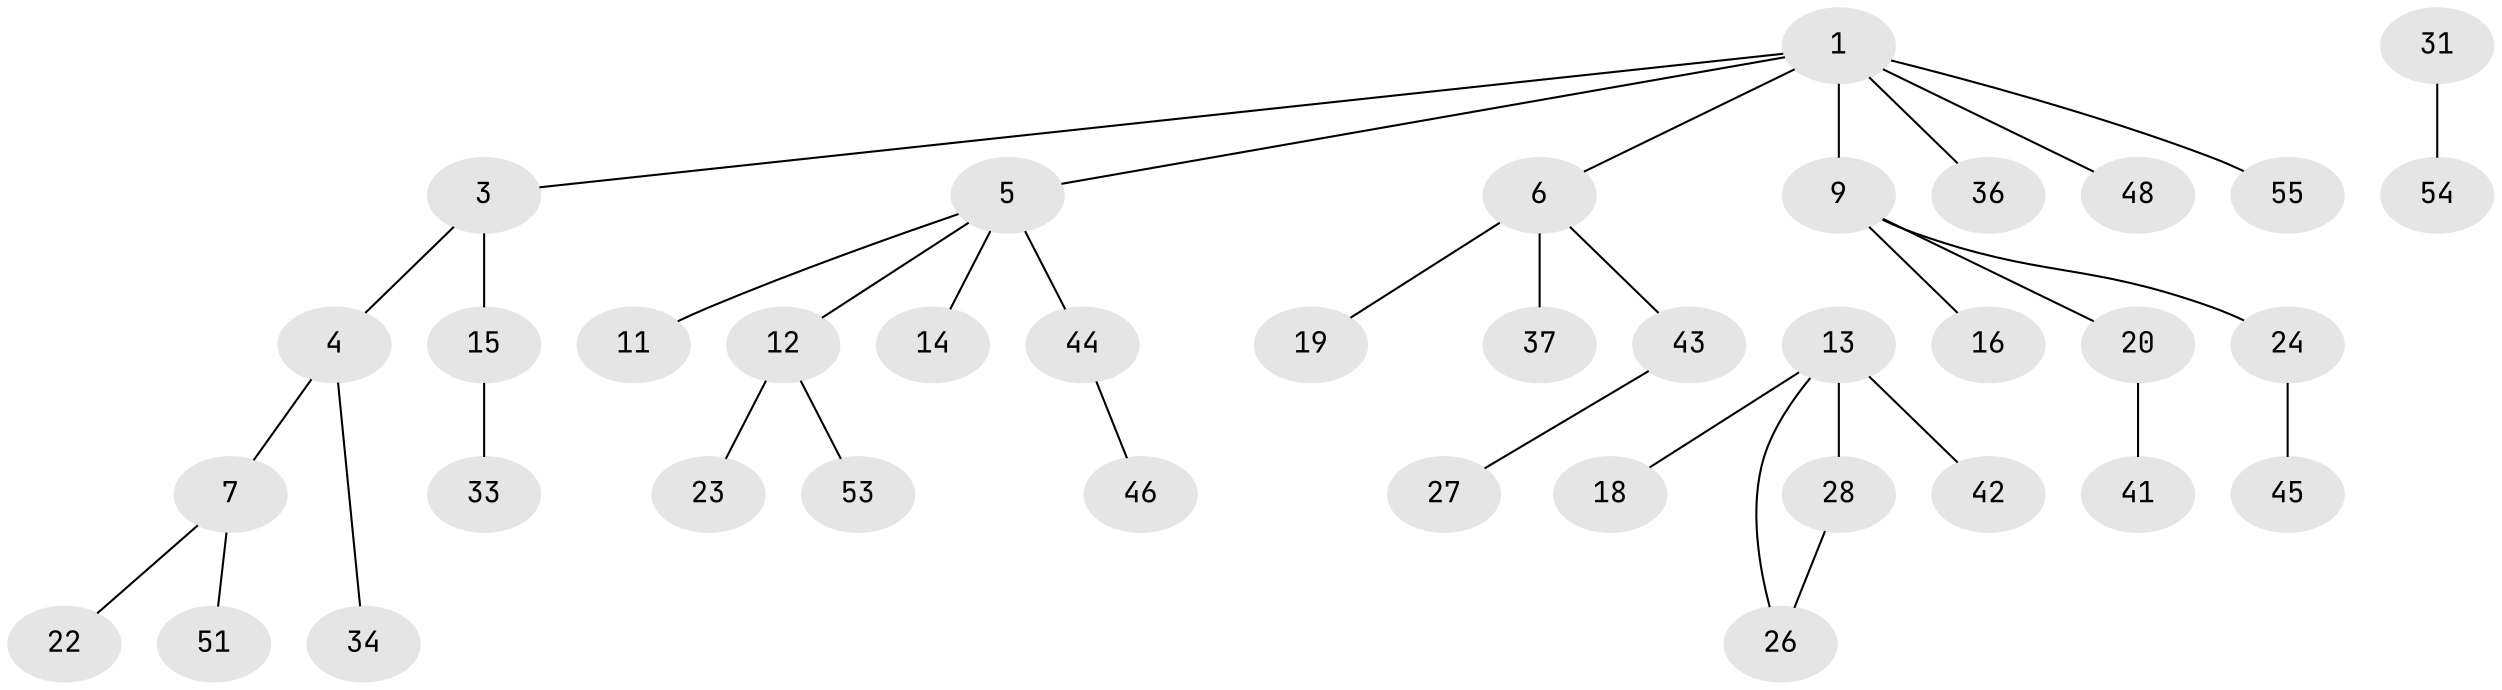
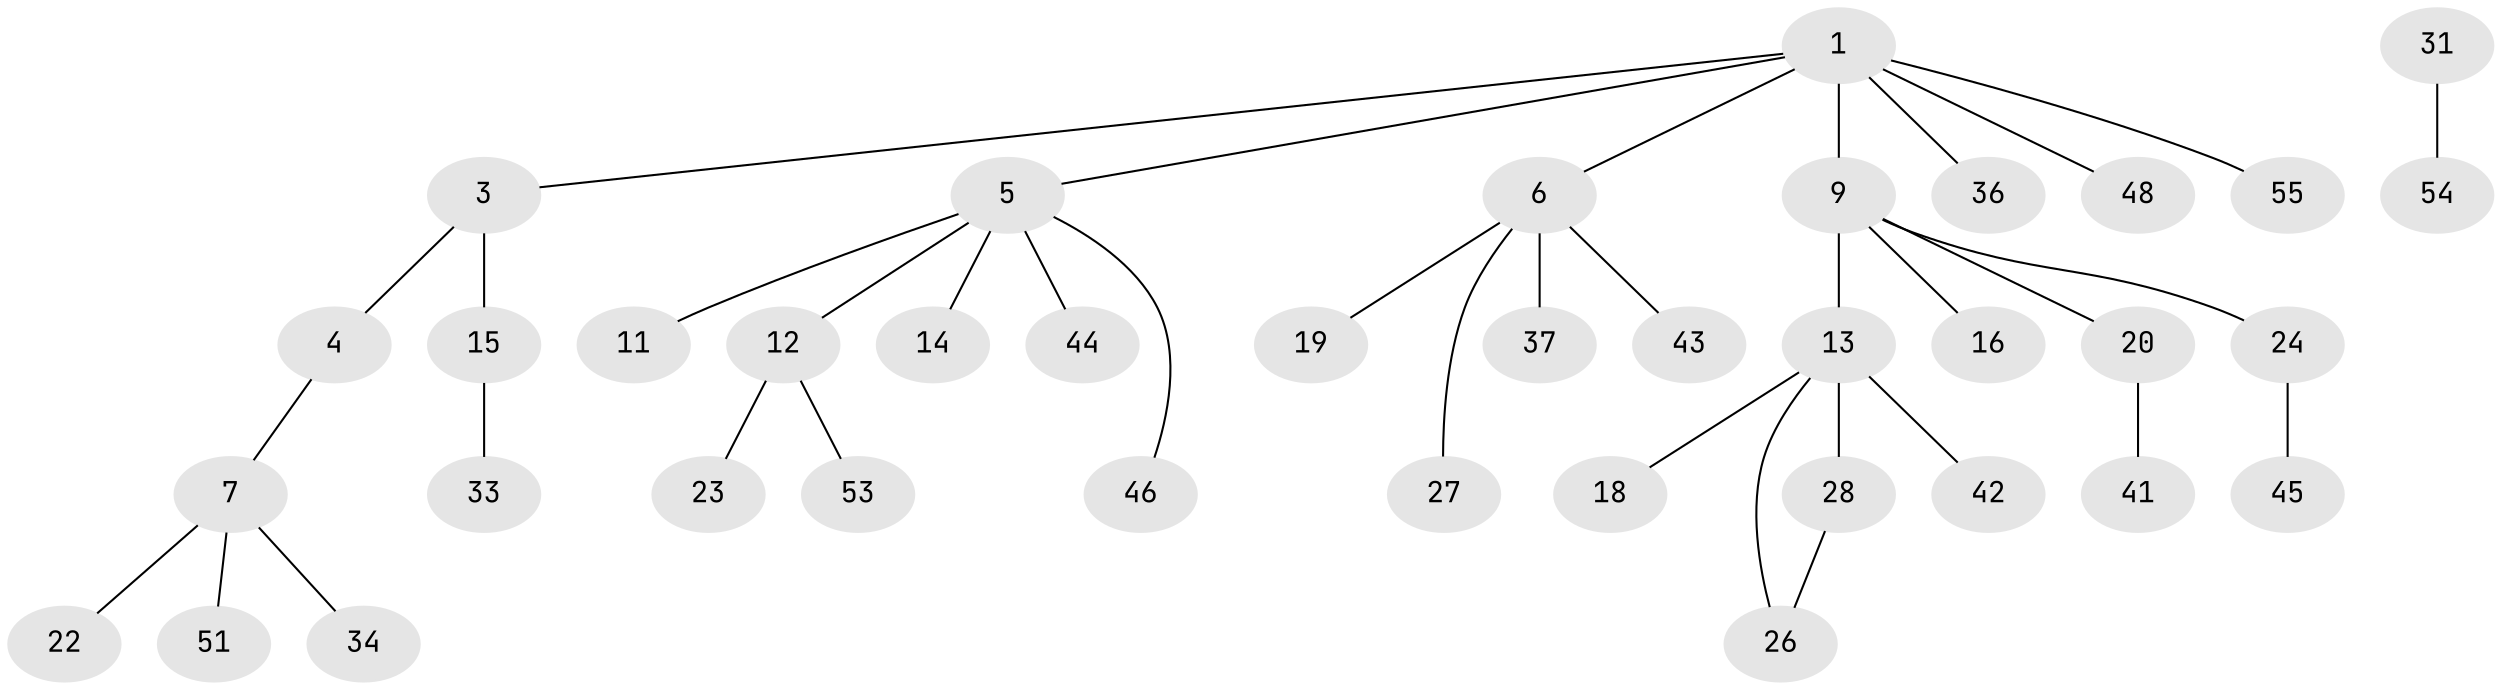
none -> (1839, 270)
(1112, 420) -> (1160, 314)
(1567, 420) -> (1456, 336)
(349, 494) -> (297, 569)
